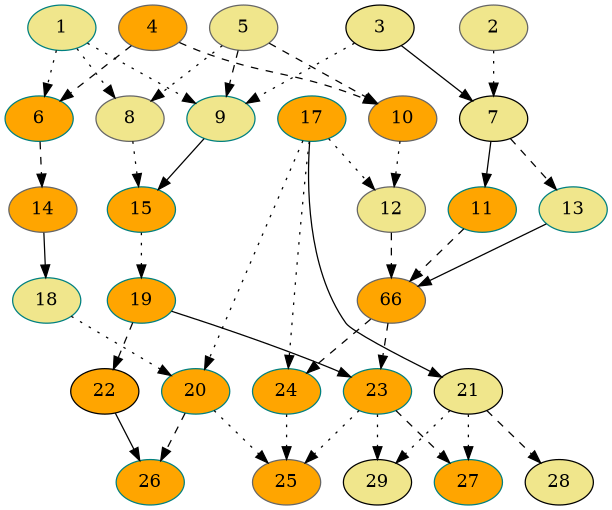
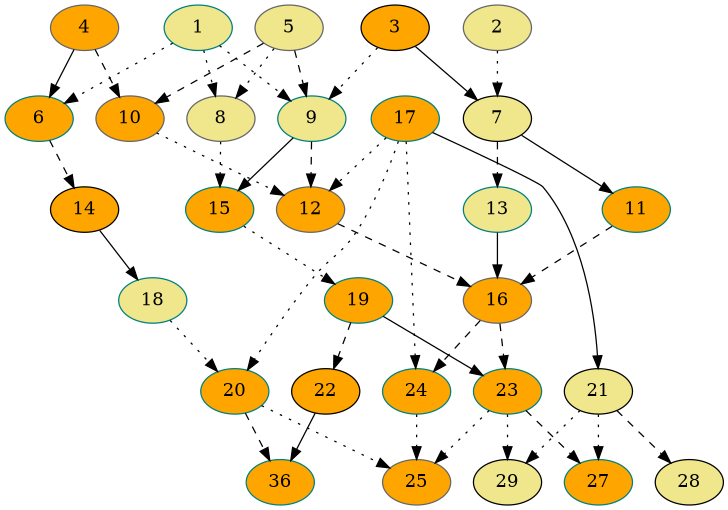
(380, 28) -> (395, 28)
(103, 68) -> (65, 68)
none -> (311, 158)
(43, 210) -> (85, 210)
(391, 210) -> (311, 210)
(391, 300) -> (497, 300)
(150, 482) -> (280, 482)
